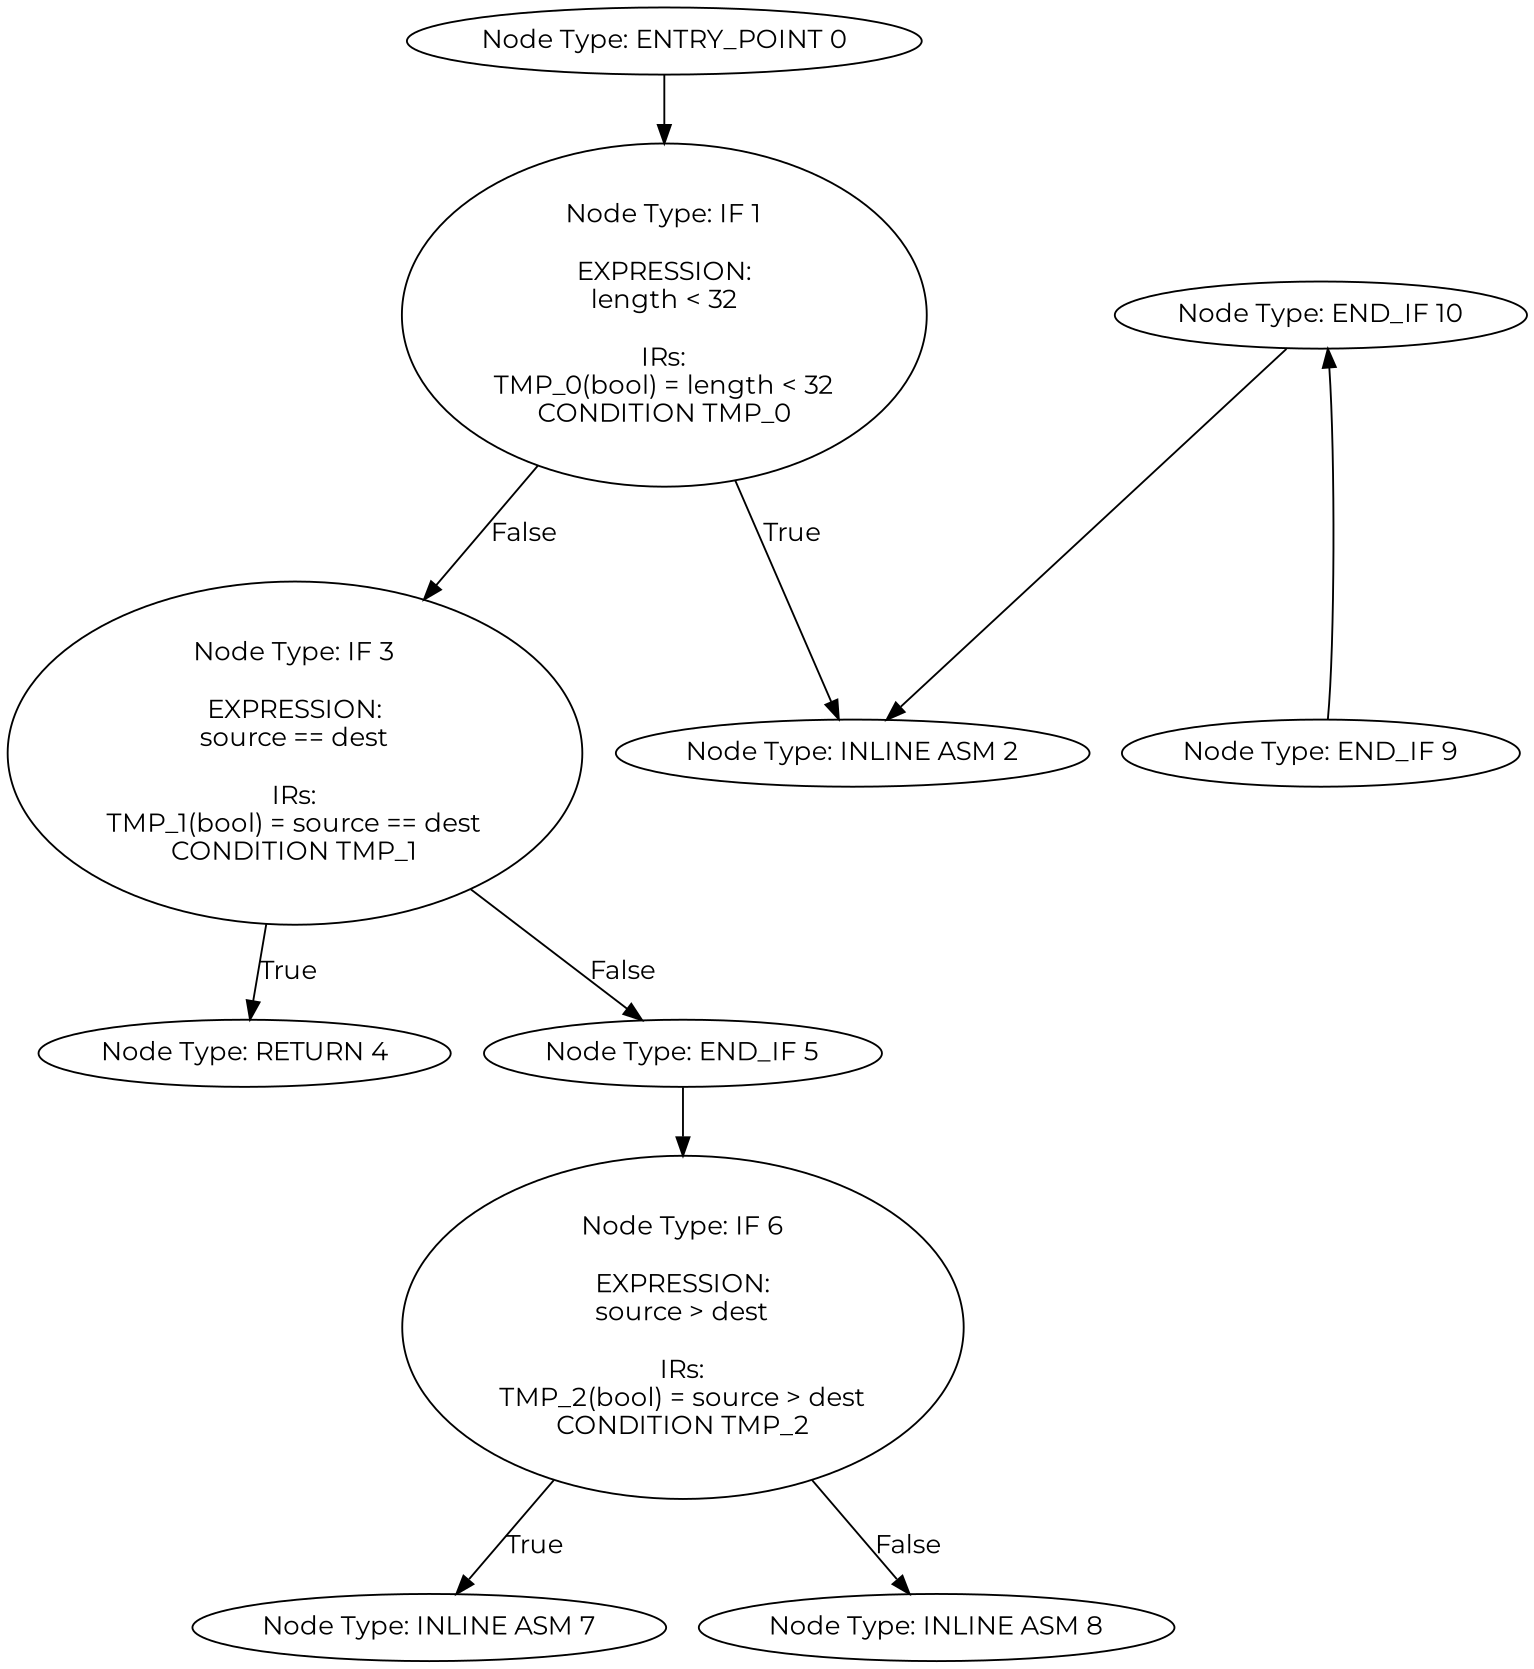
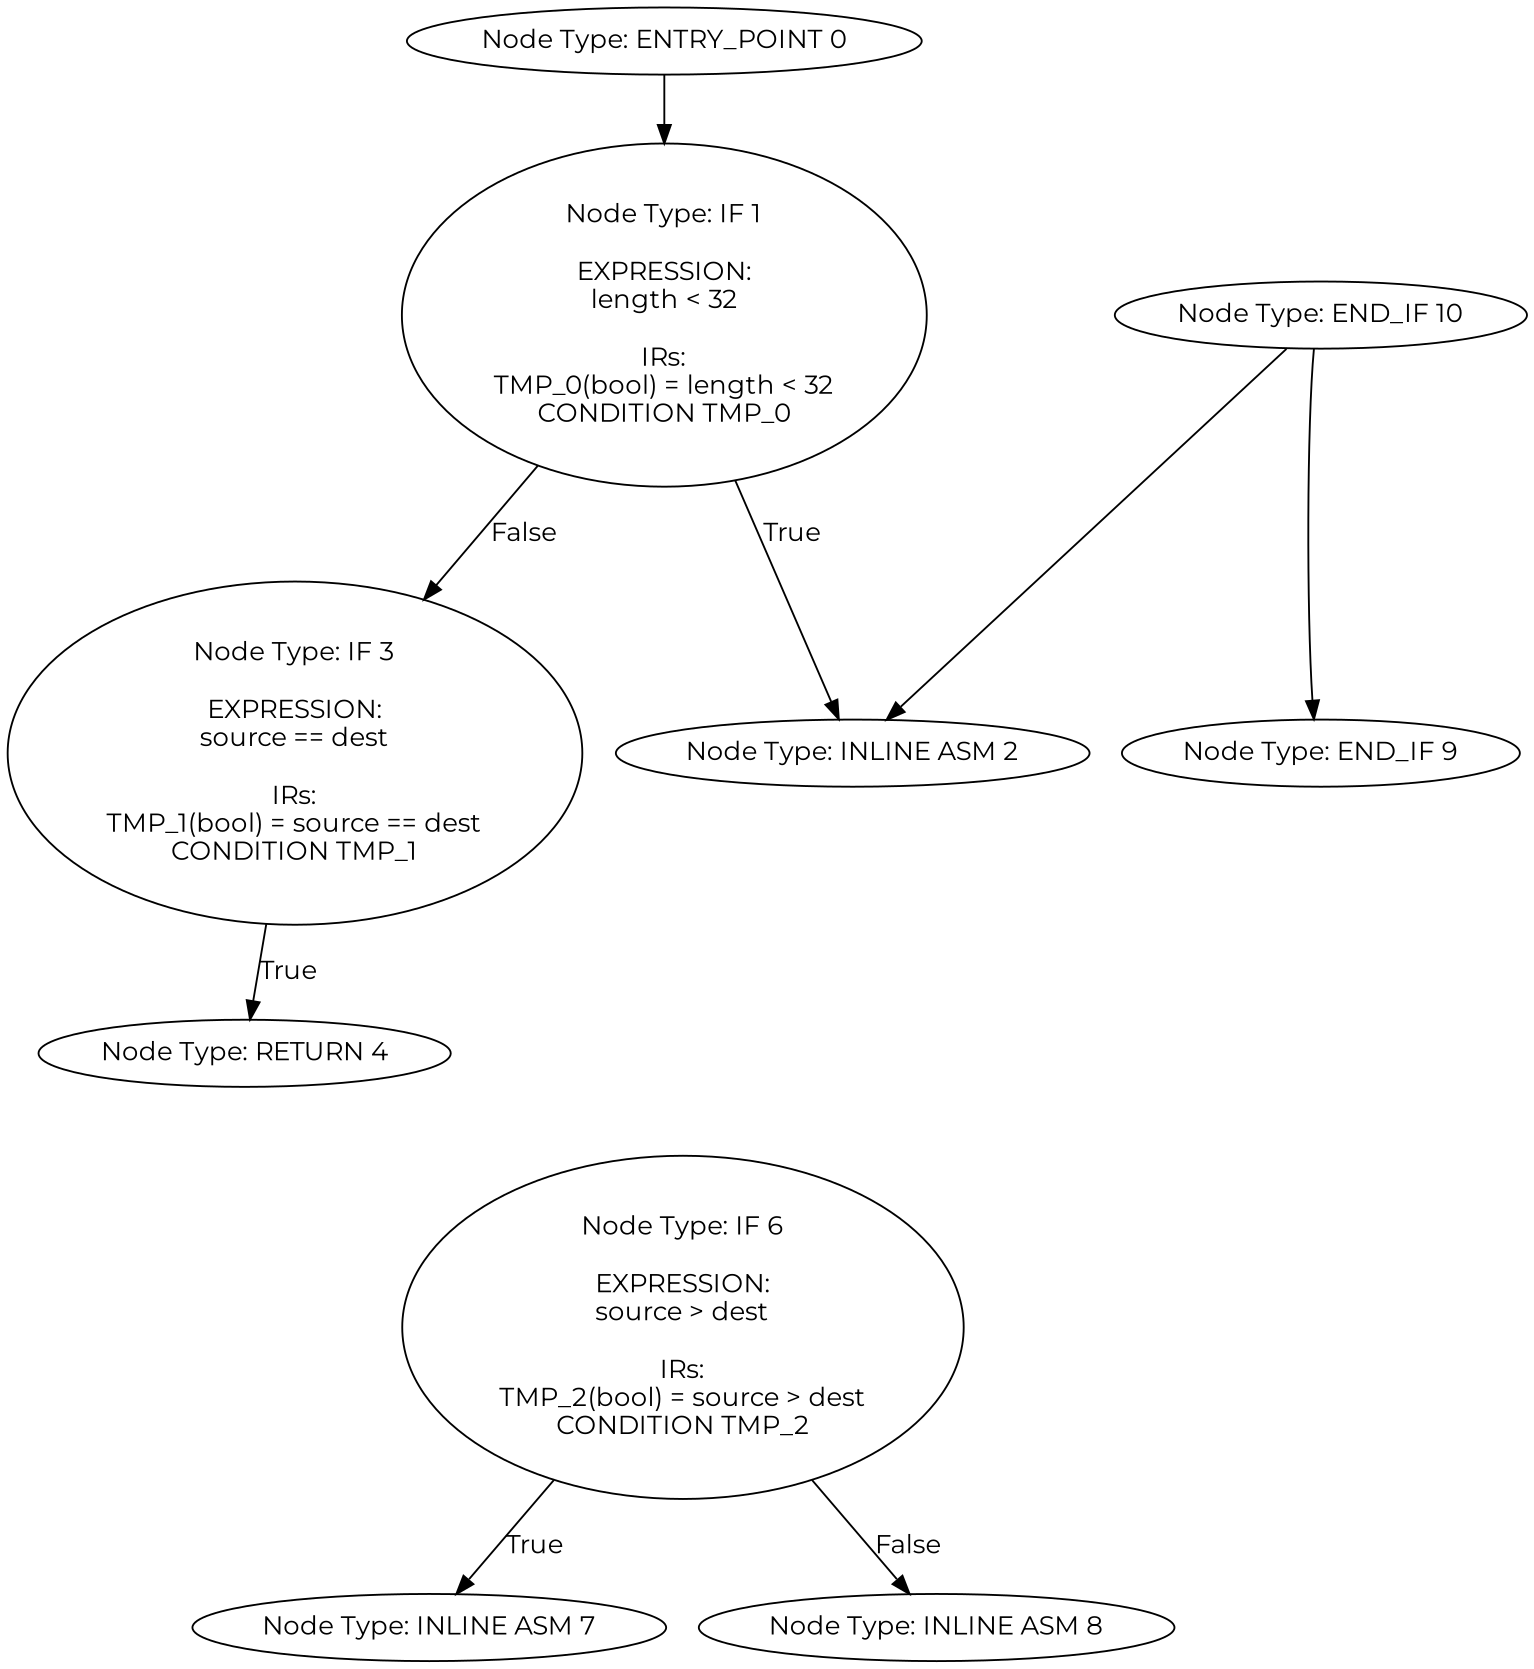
(1333, 544) -> (1308, 525)
(683, 1053) -> none
